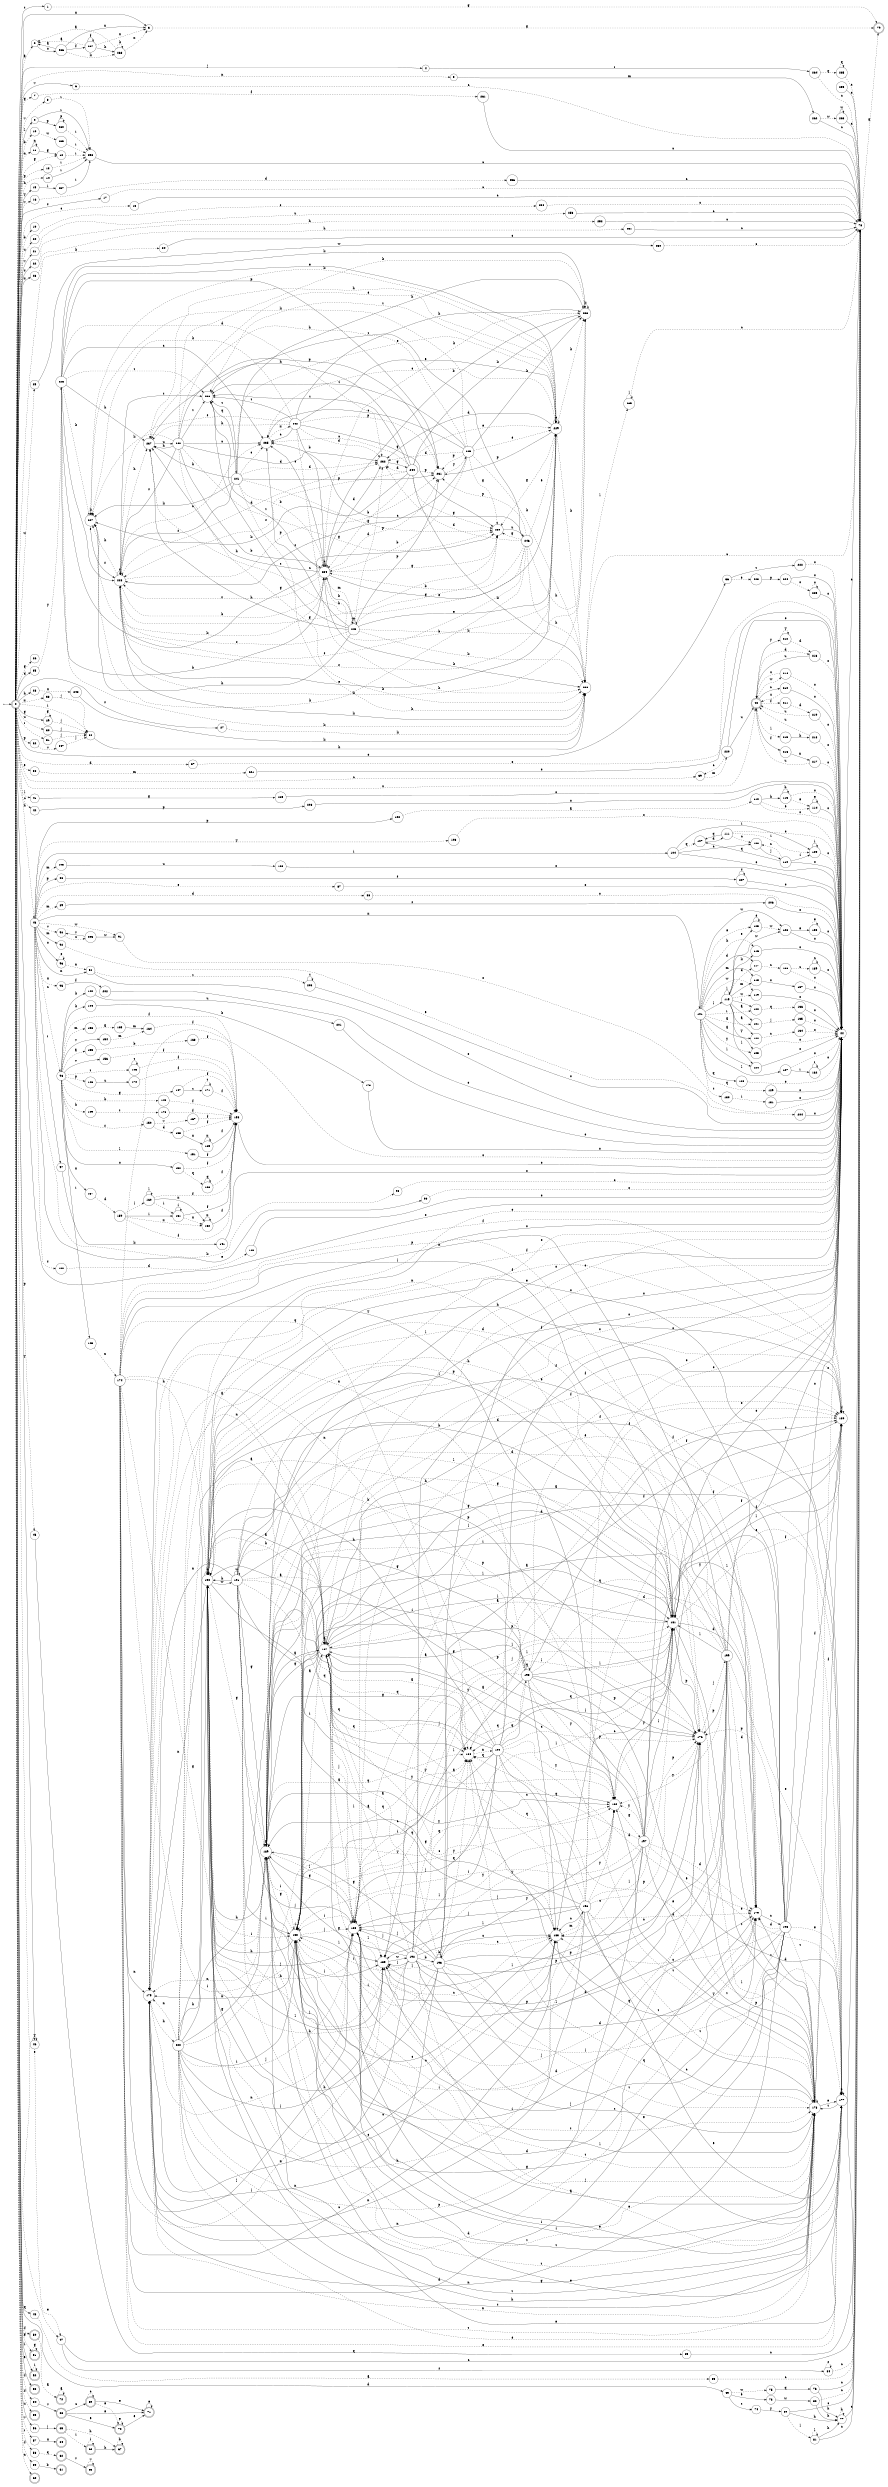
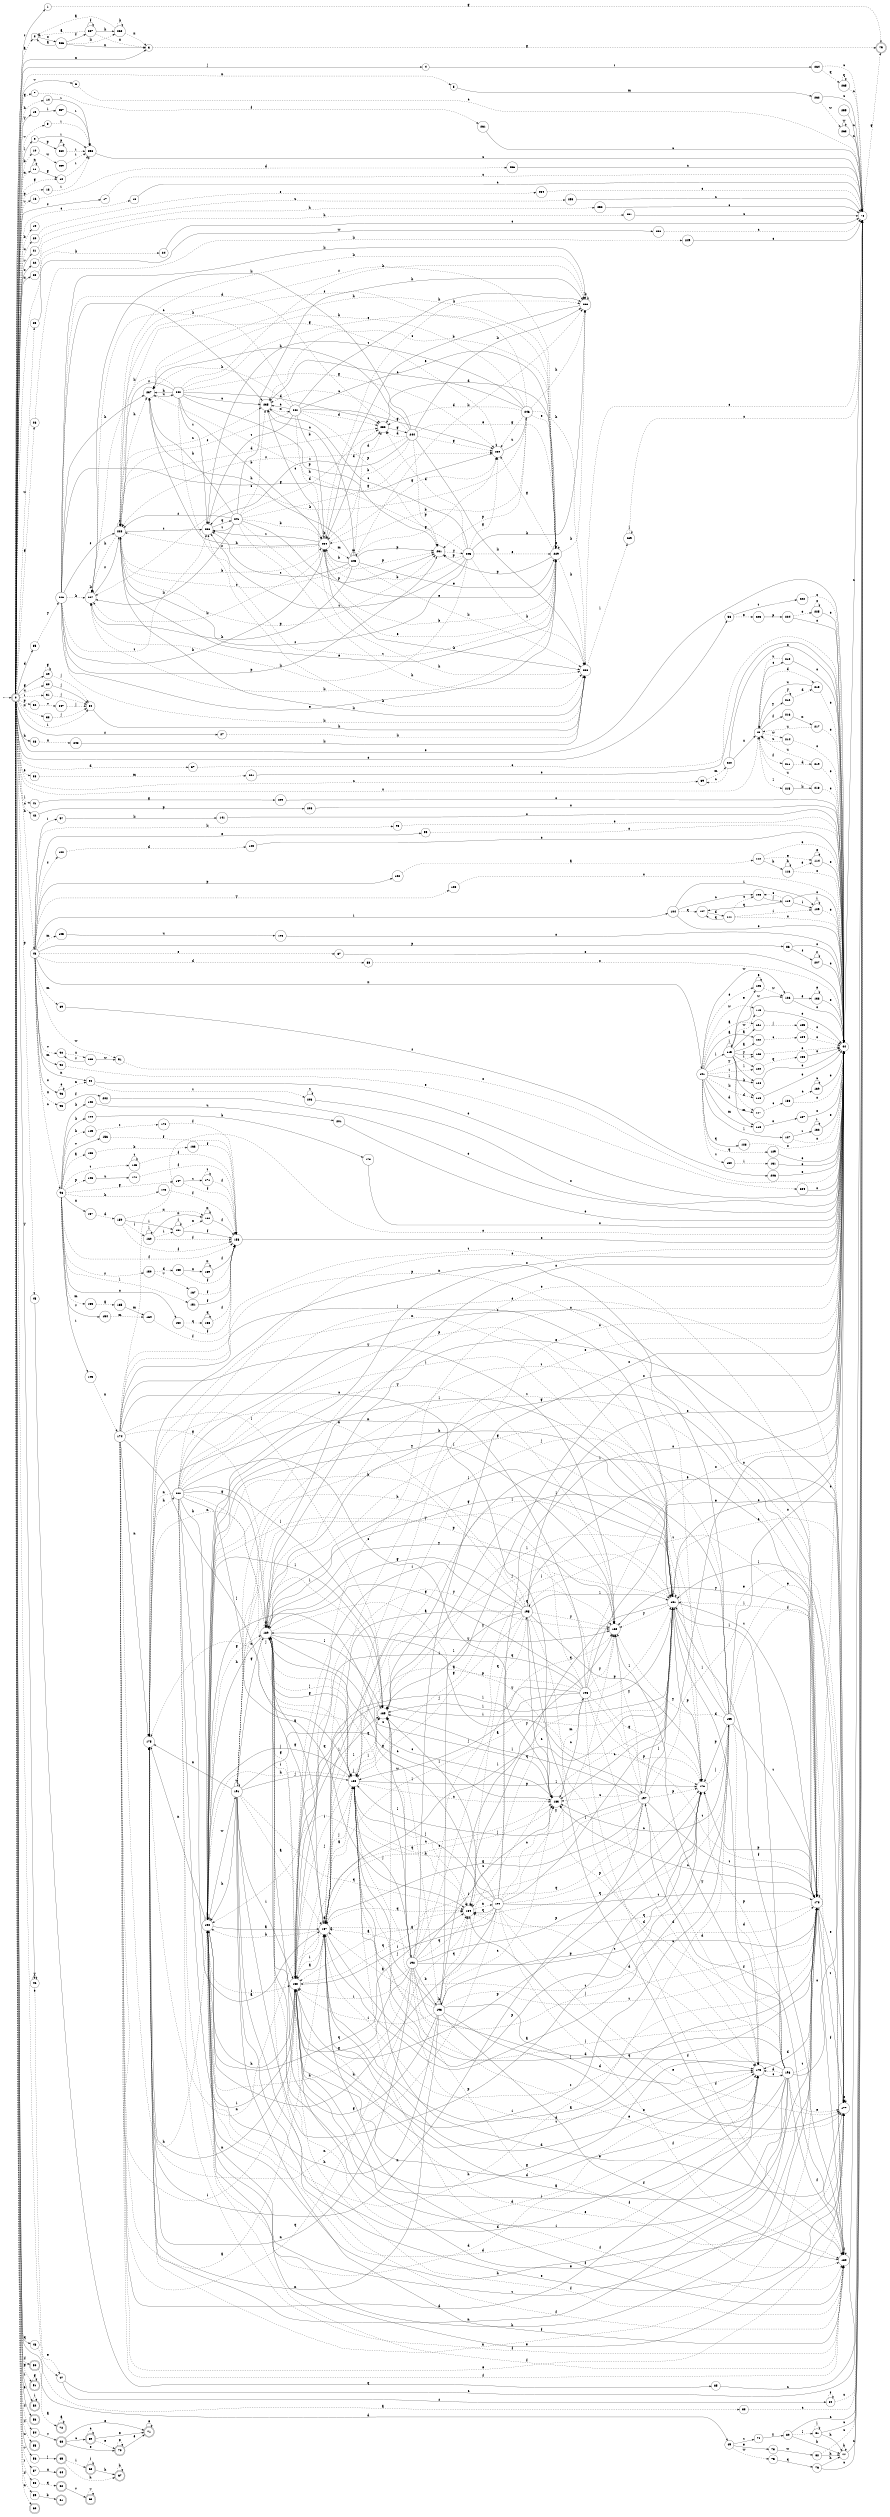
none -> (688, 241)
(756, 703) -> (759, 733)
none -> (839, 976)
(688, 1364) -> (797, 1412)
(703, 1871) -> (698, 1939)
(469, 2090) -> (333, 1684)
